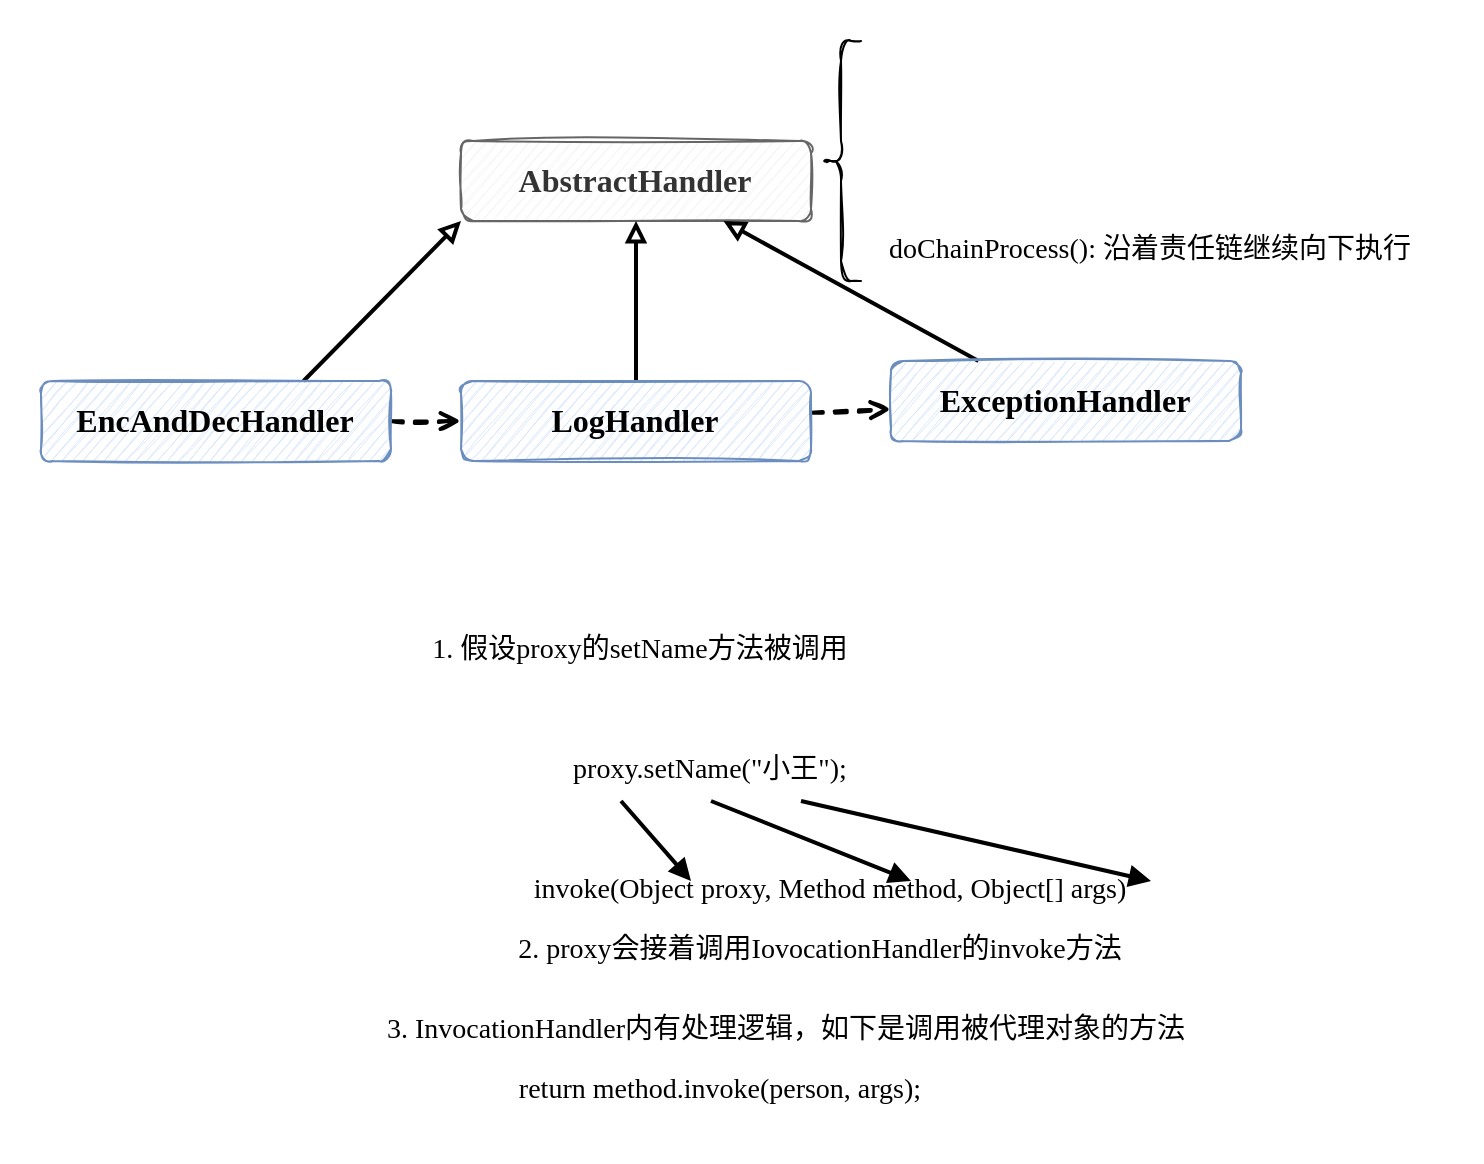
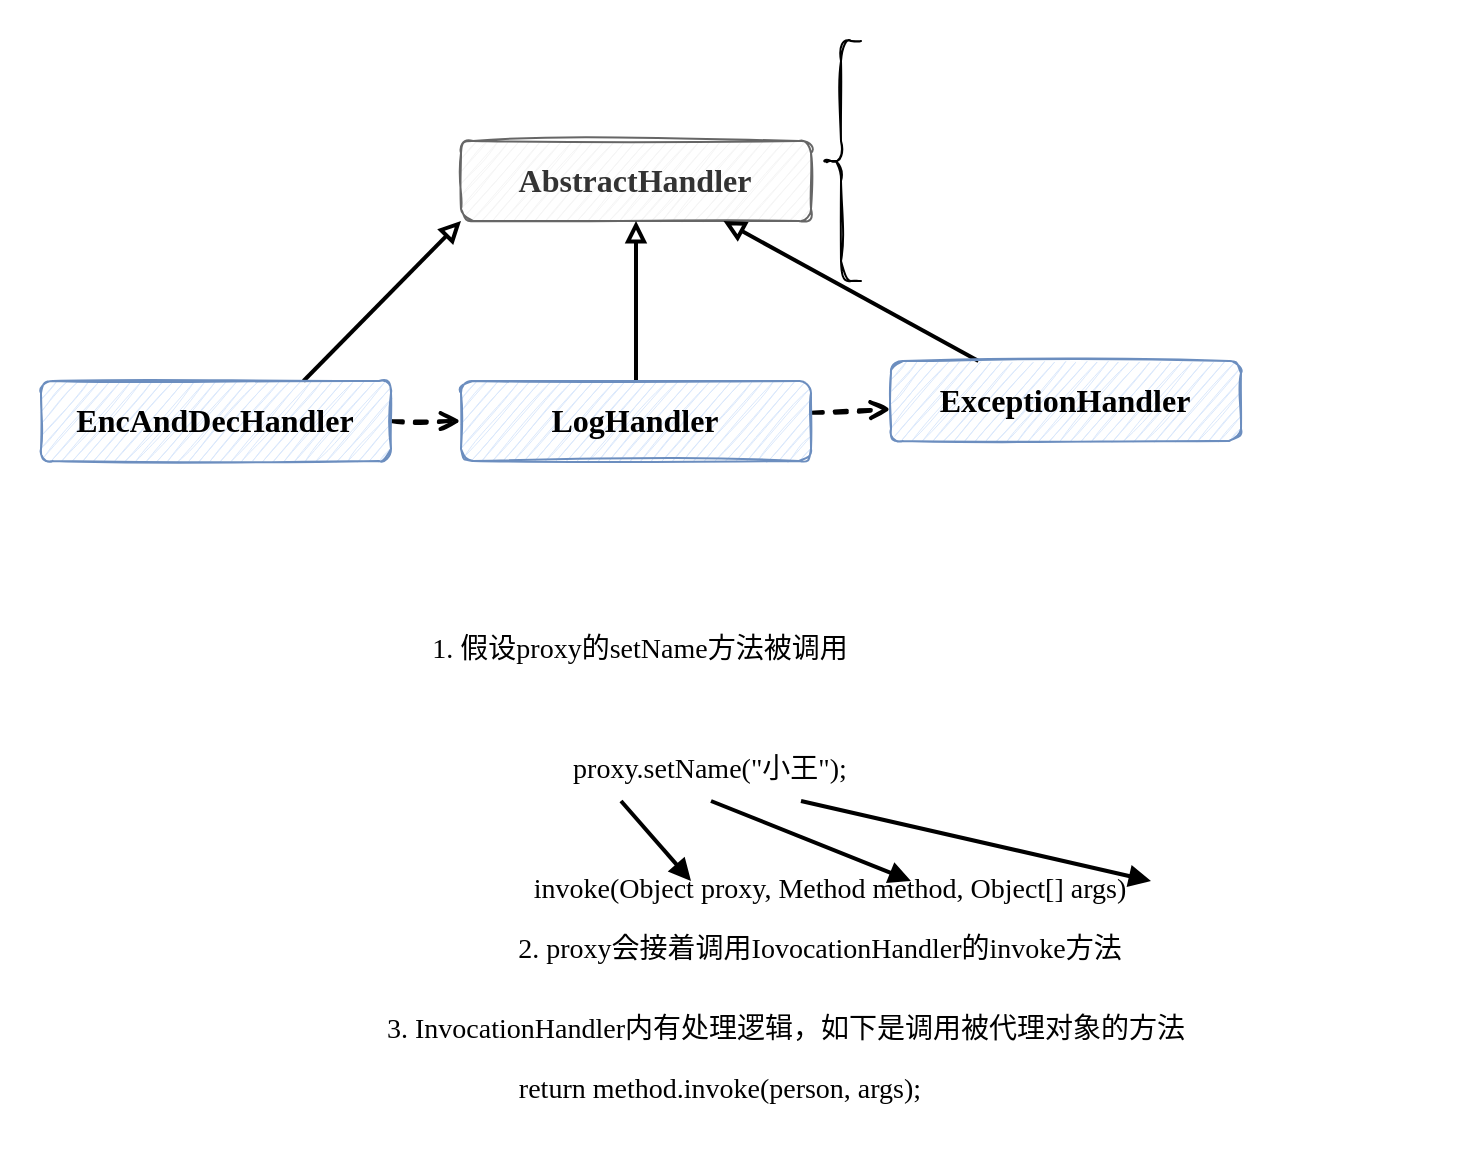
(1151, 251) -> none
